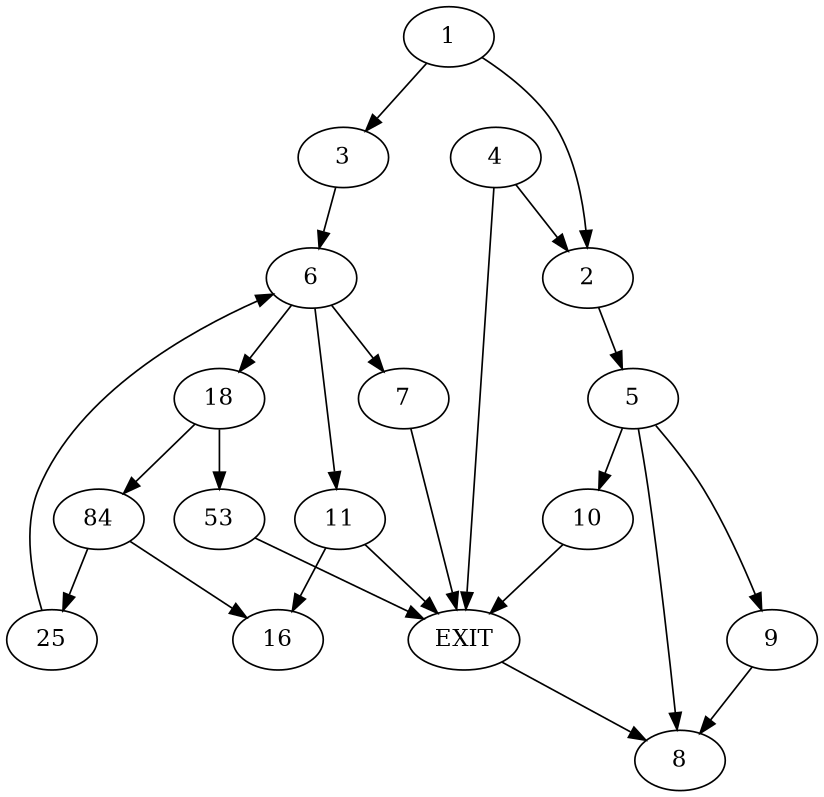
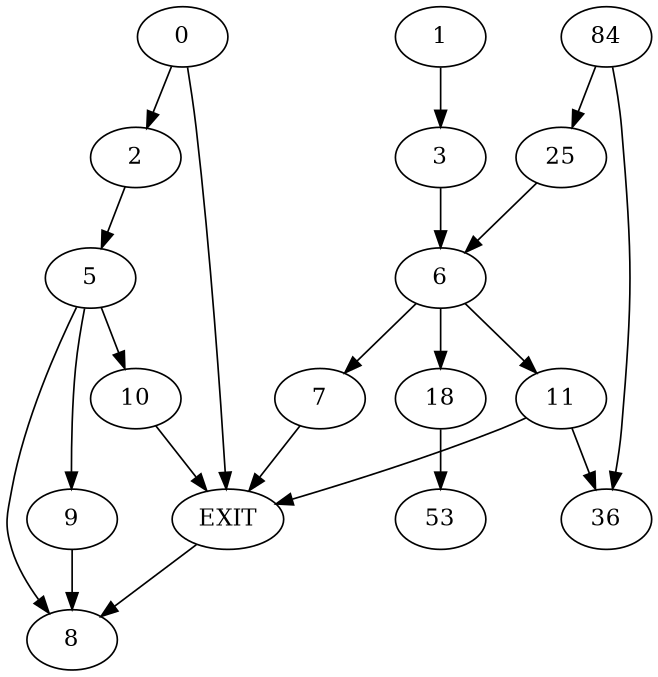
(557, 130) -> none
(496, 157) -> (183, 37)
(165, 453) -> none
(332, 575) -> none
(278, 640) -> (606, 519)
